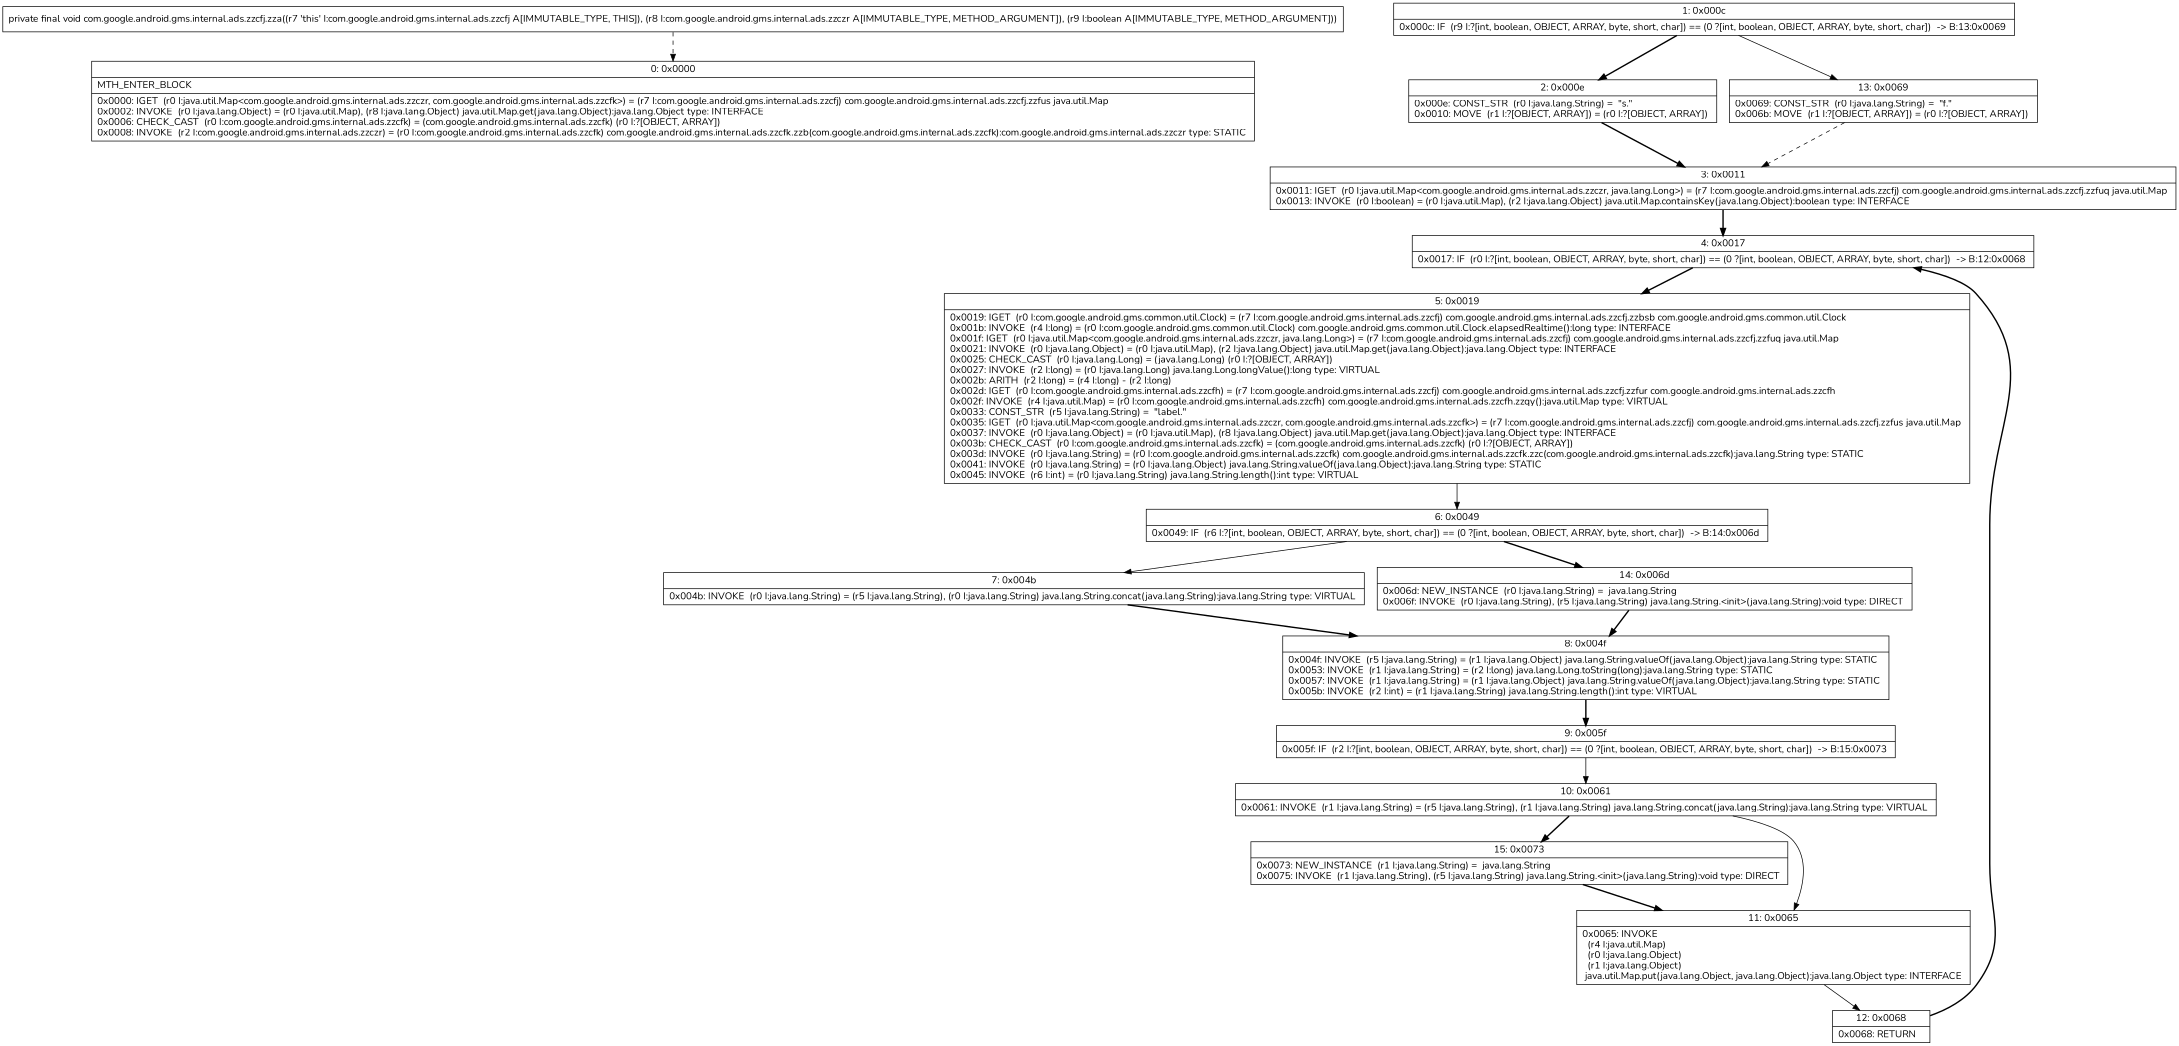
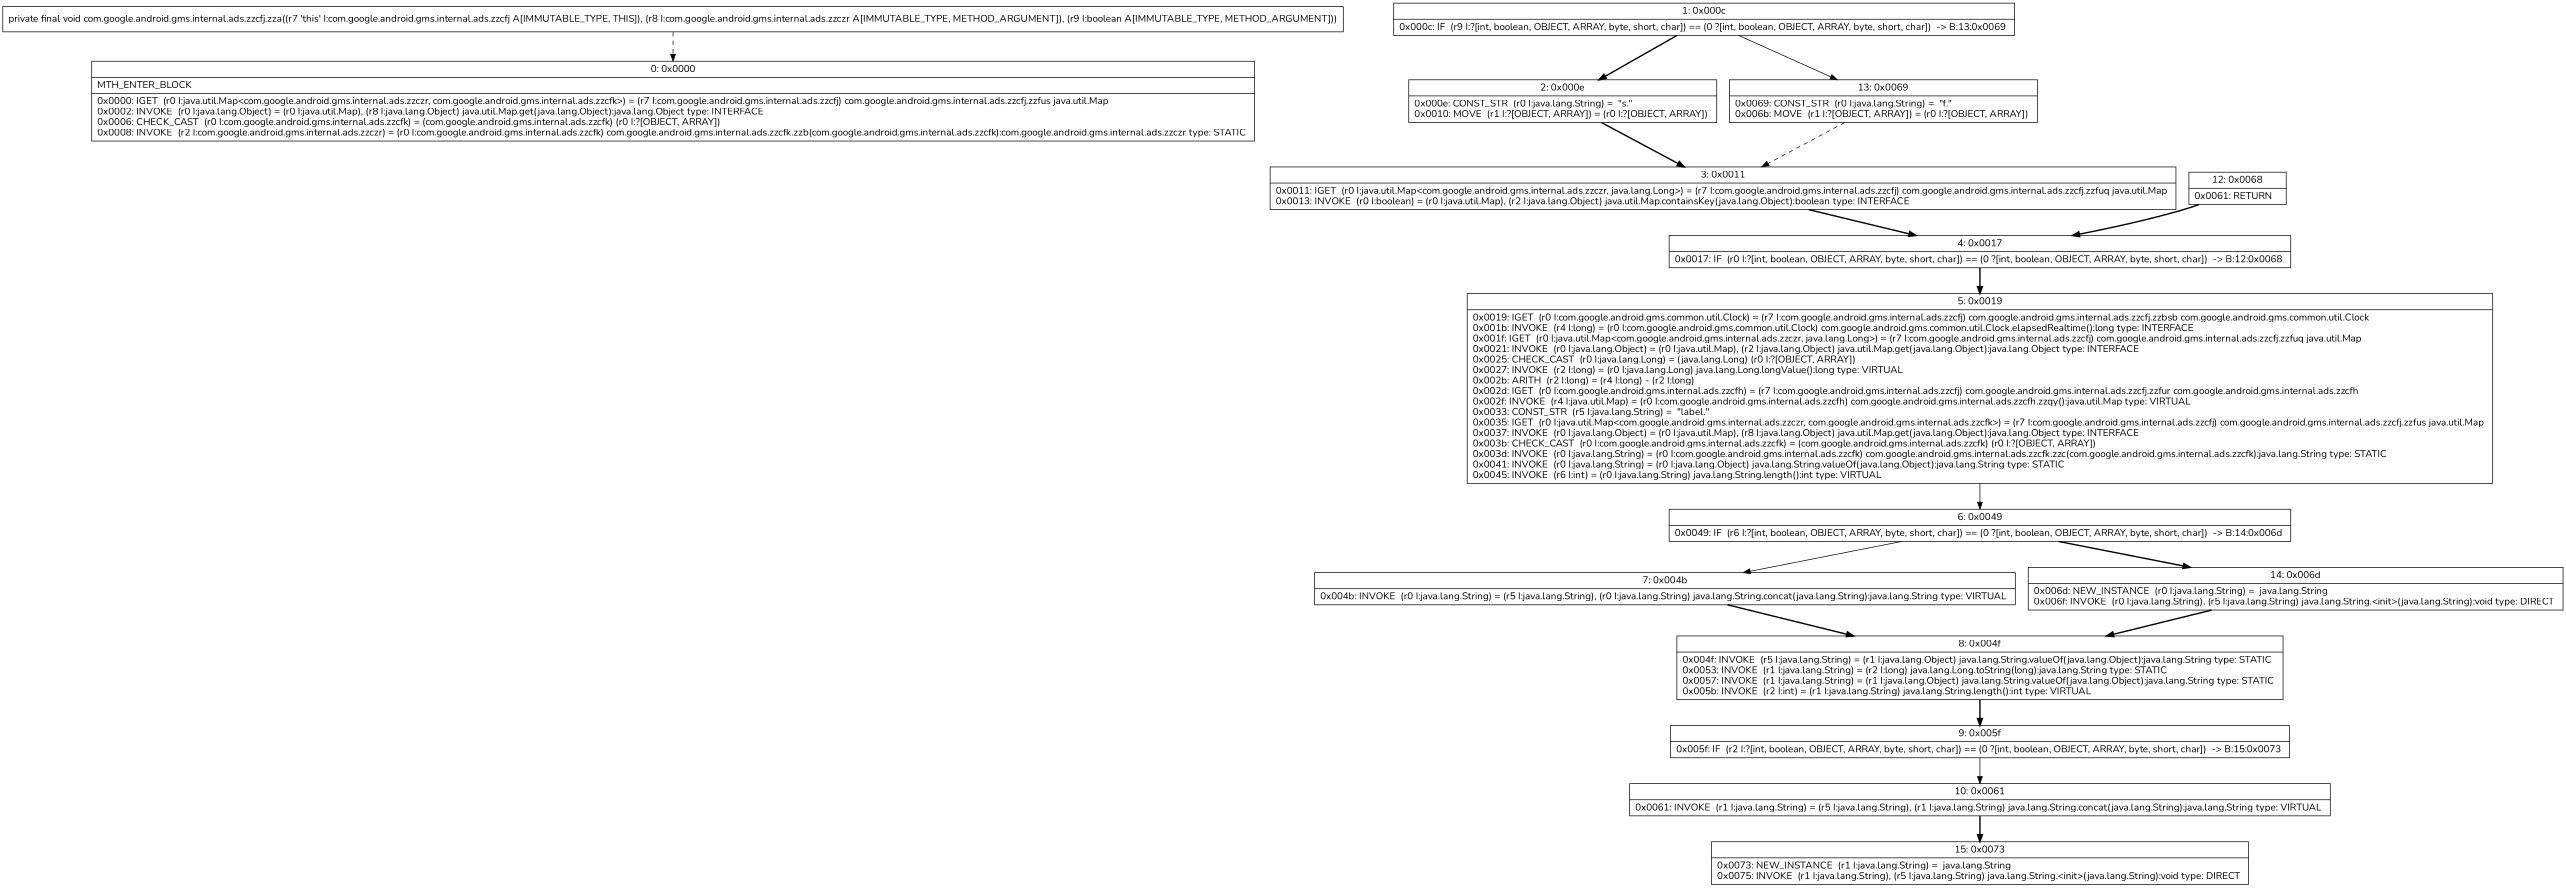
(1773, 947) -> none
(1881, 1034) -> (2238, 196)
